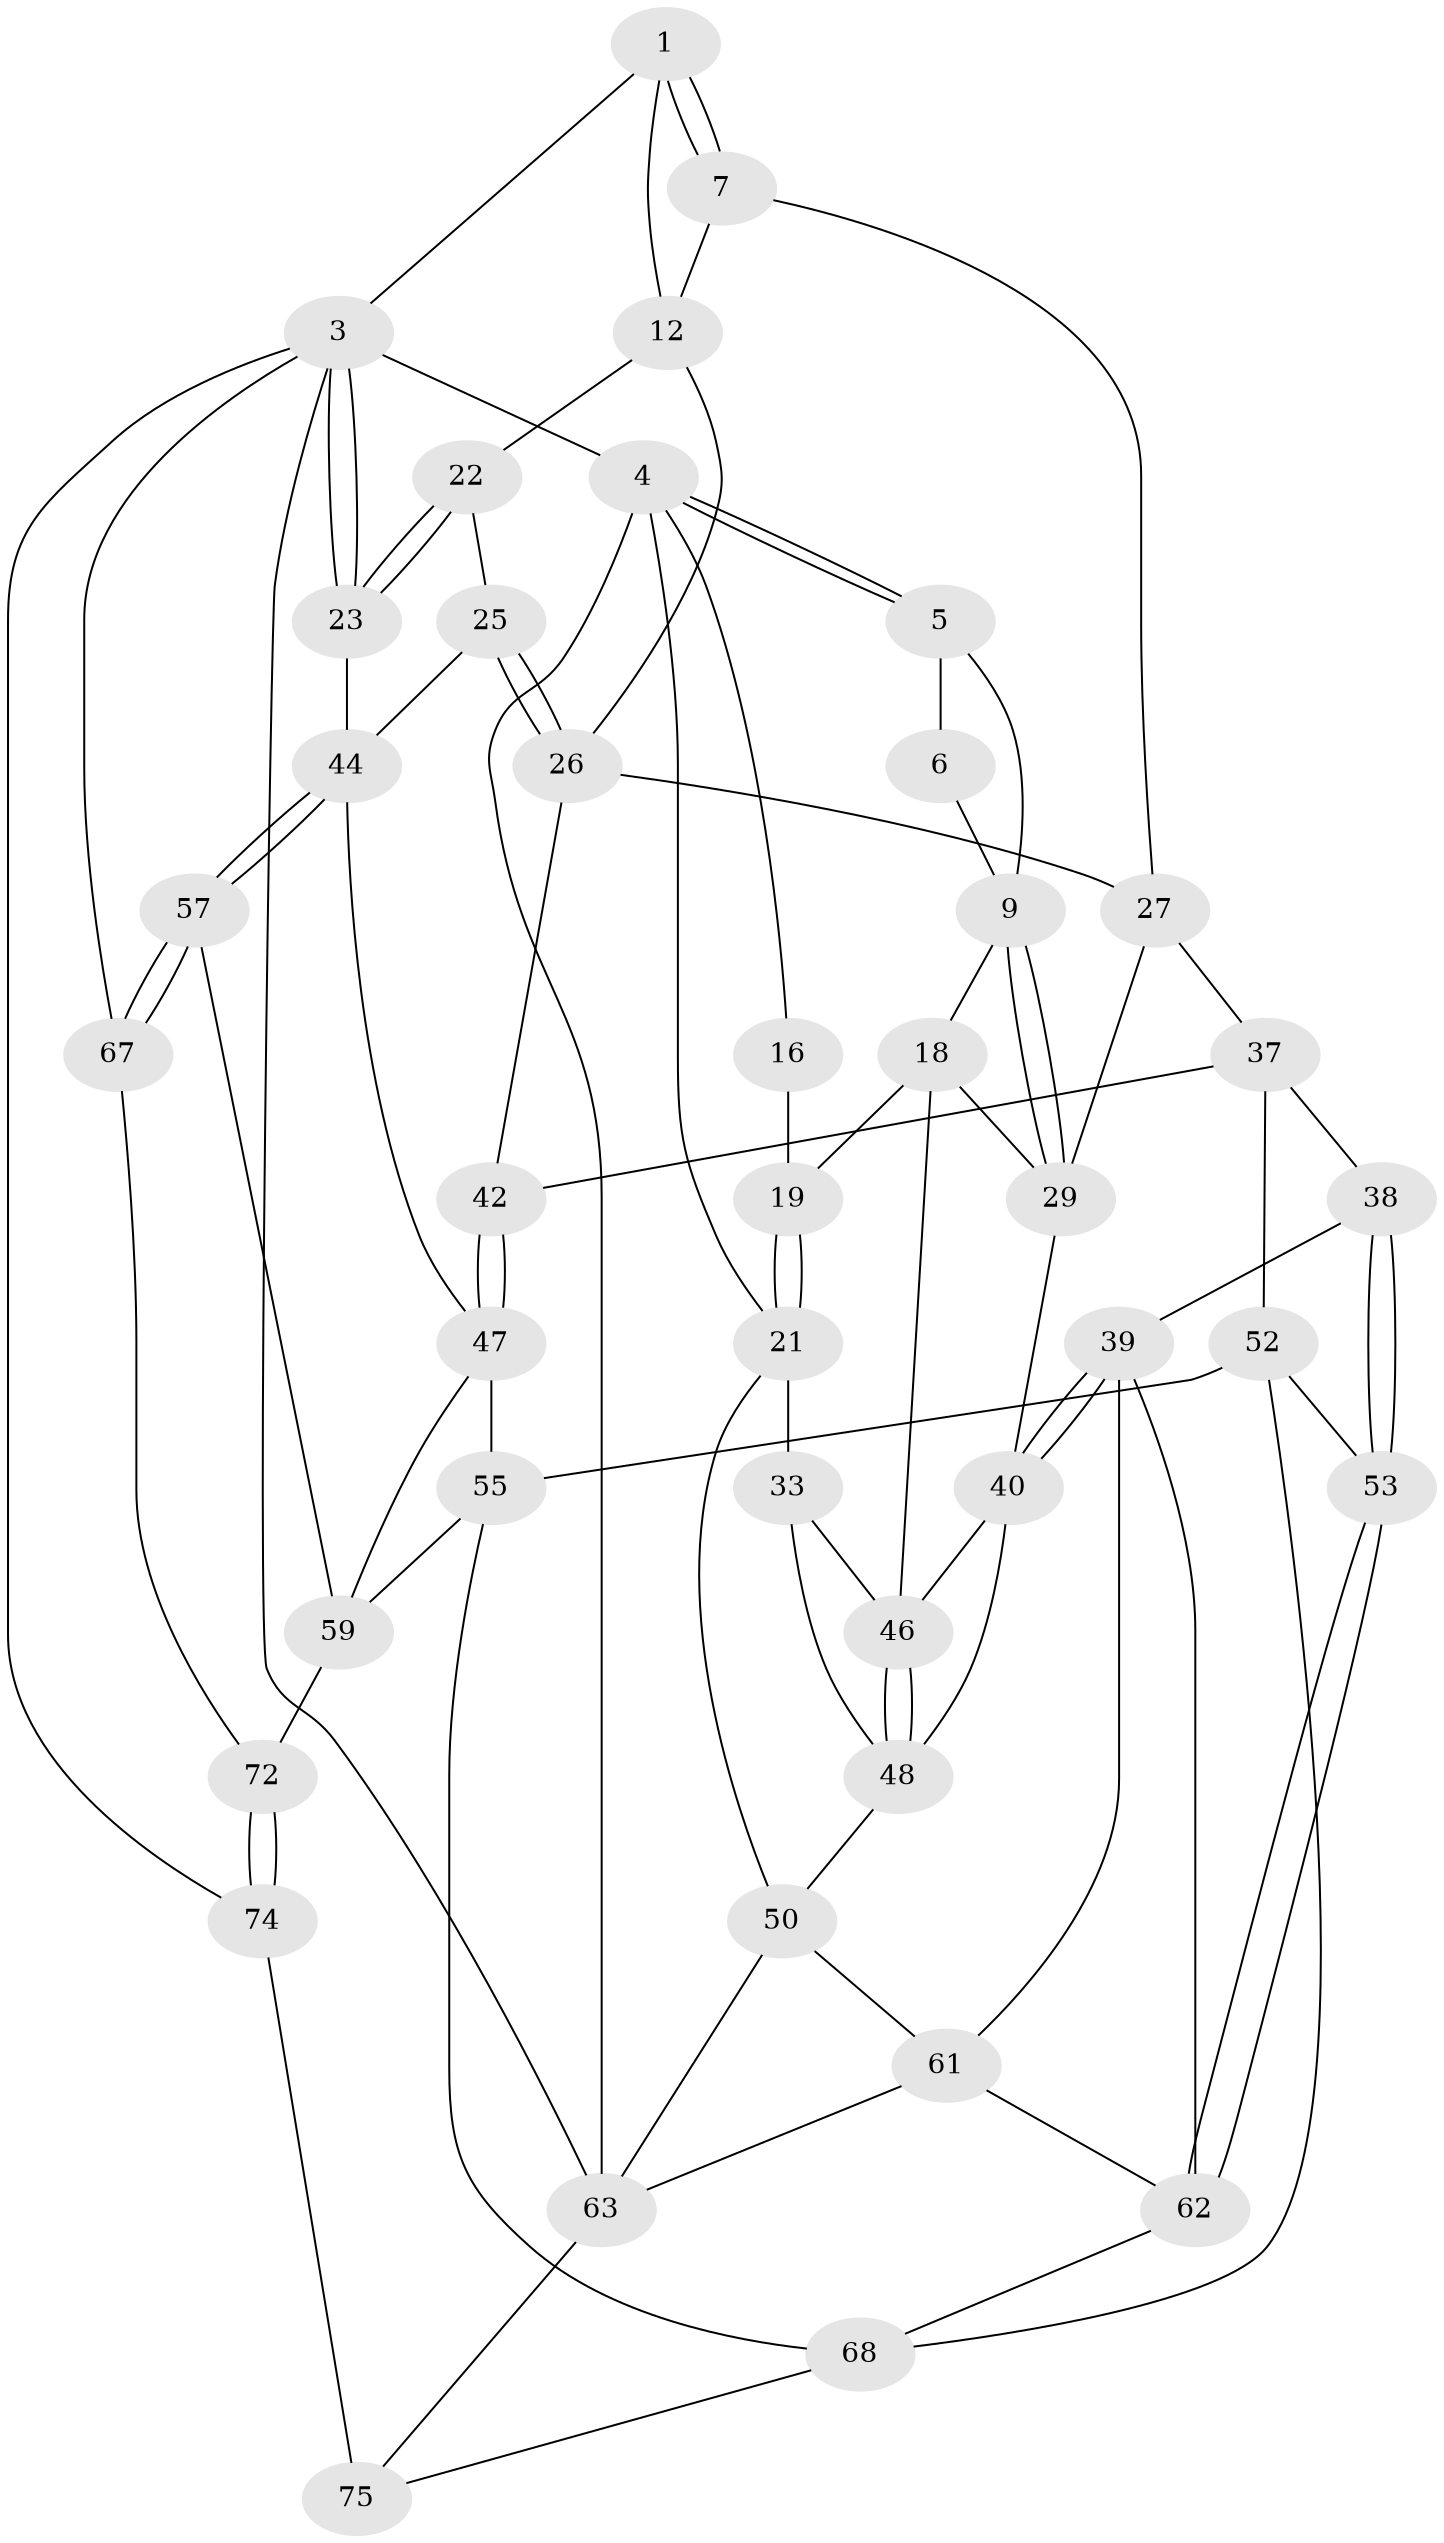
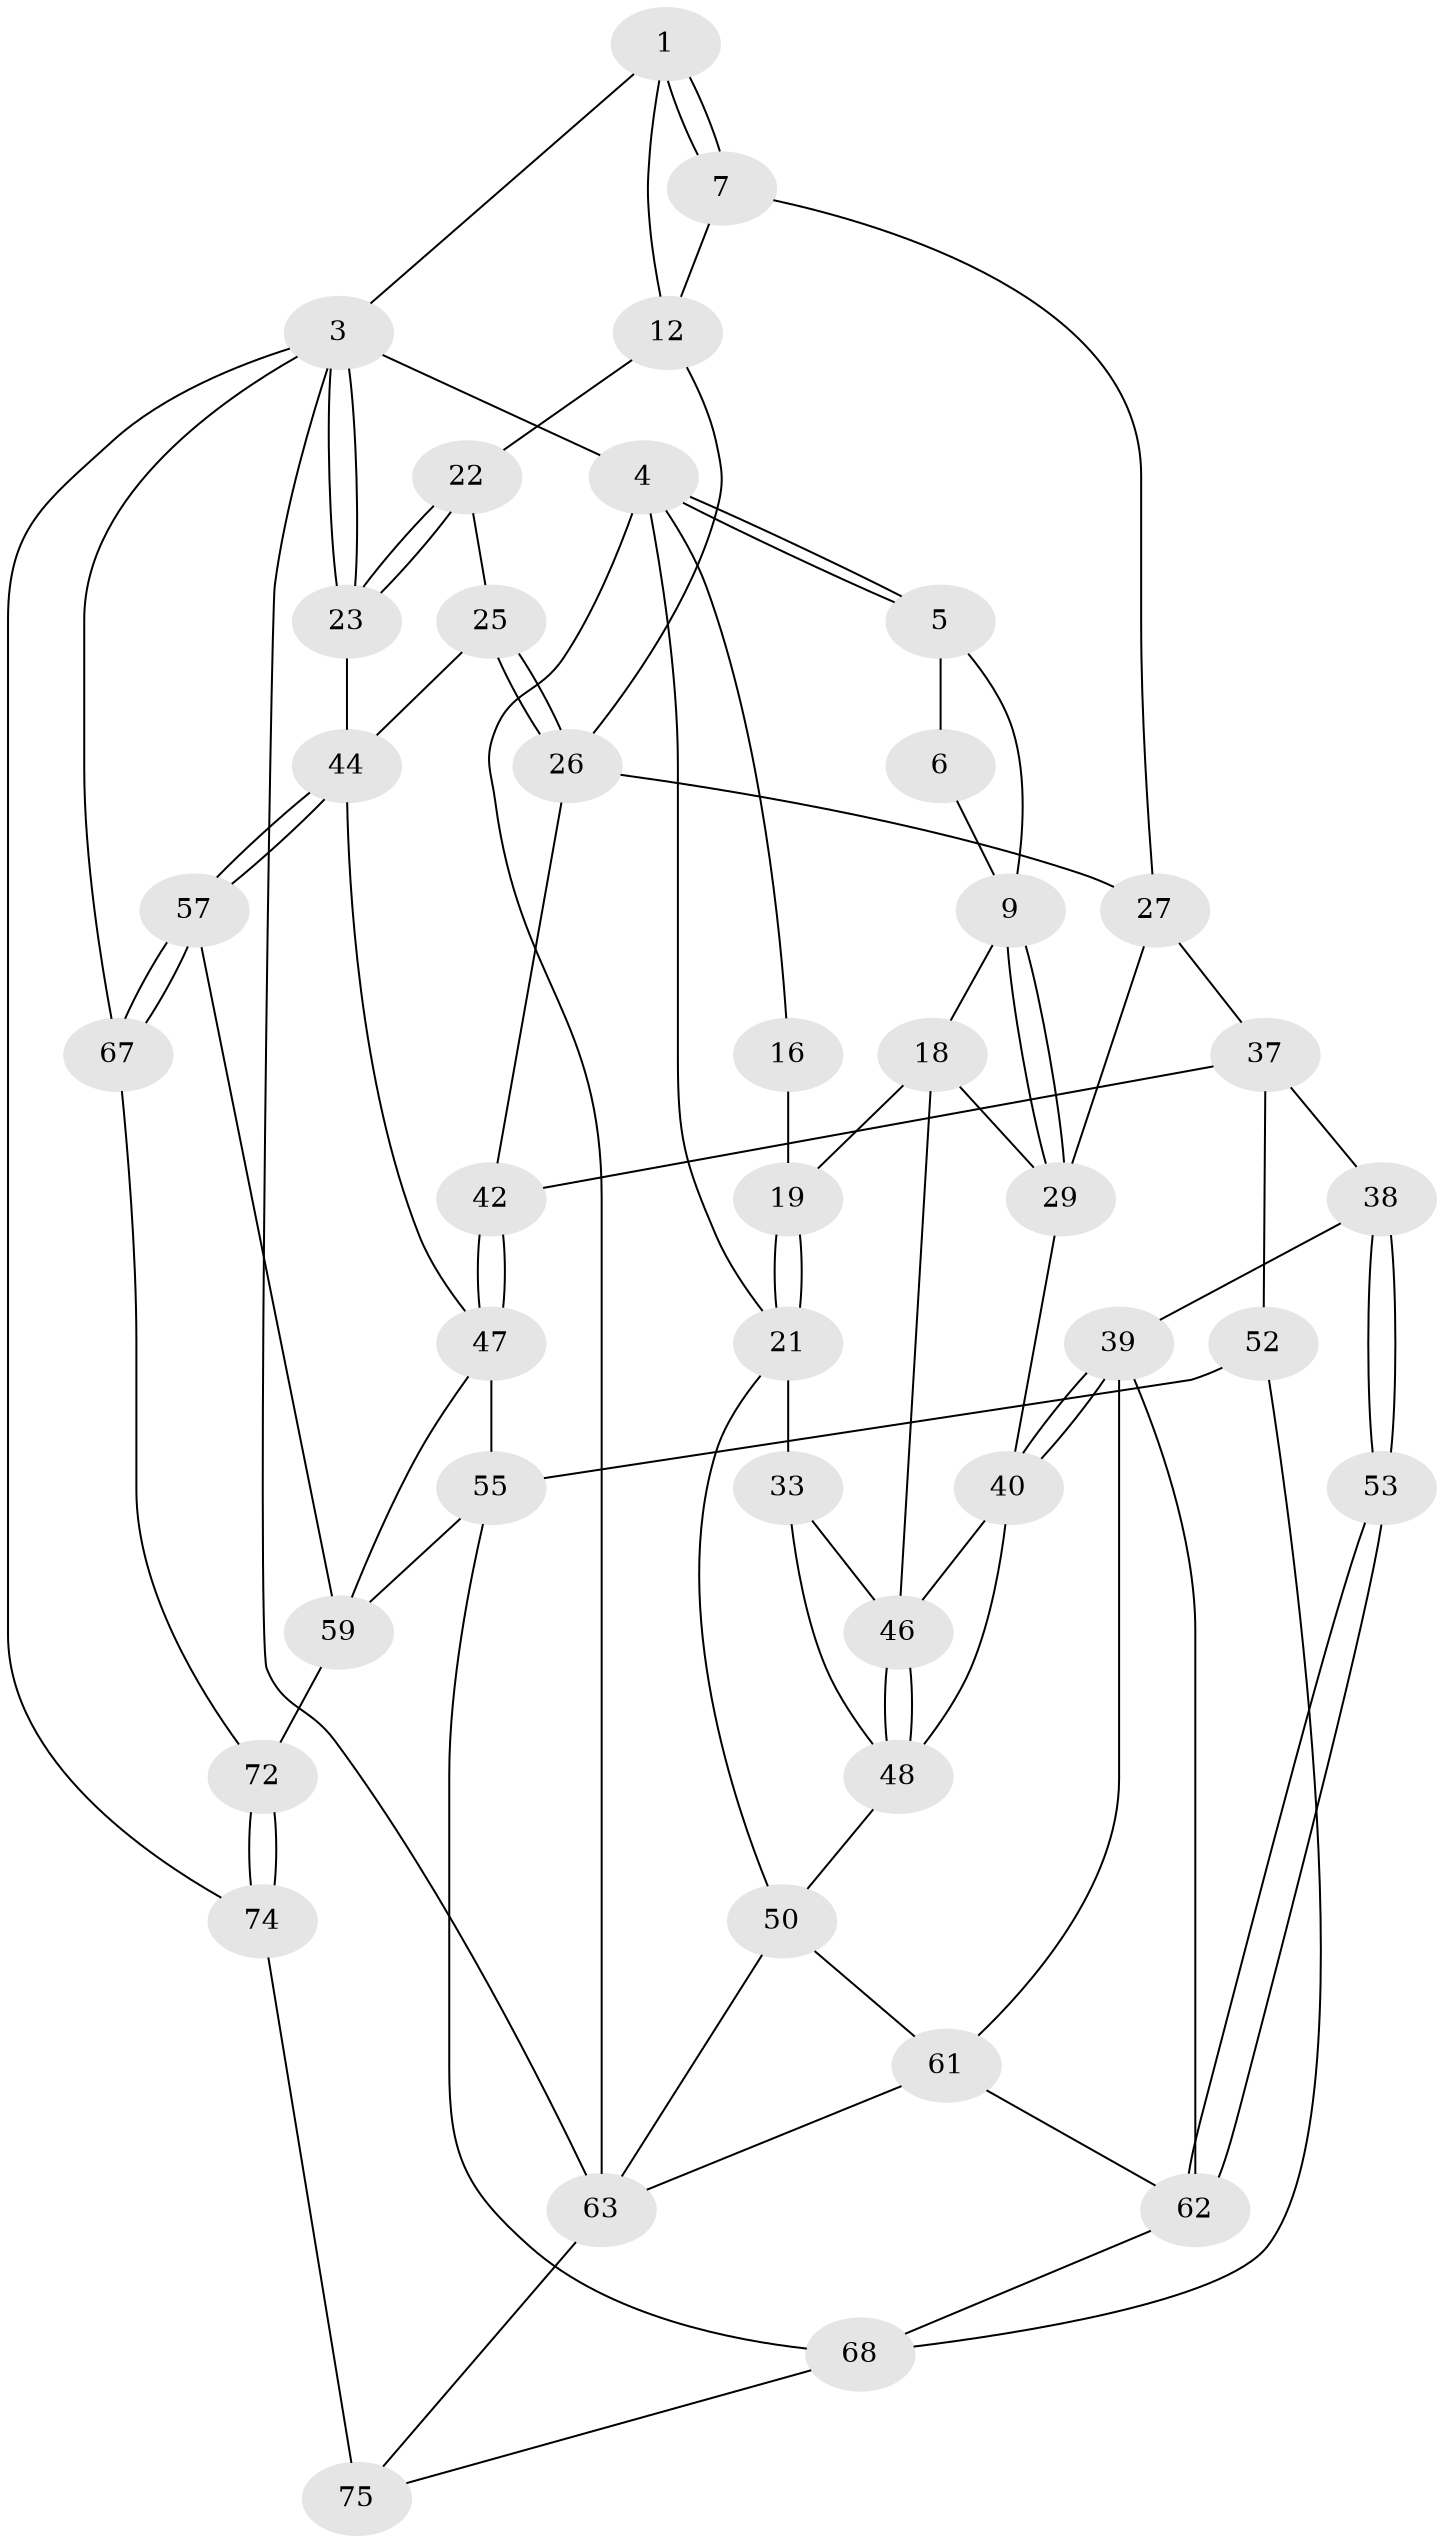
(1323, 1416) -> none
